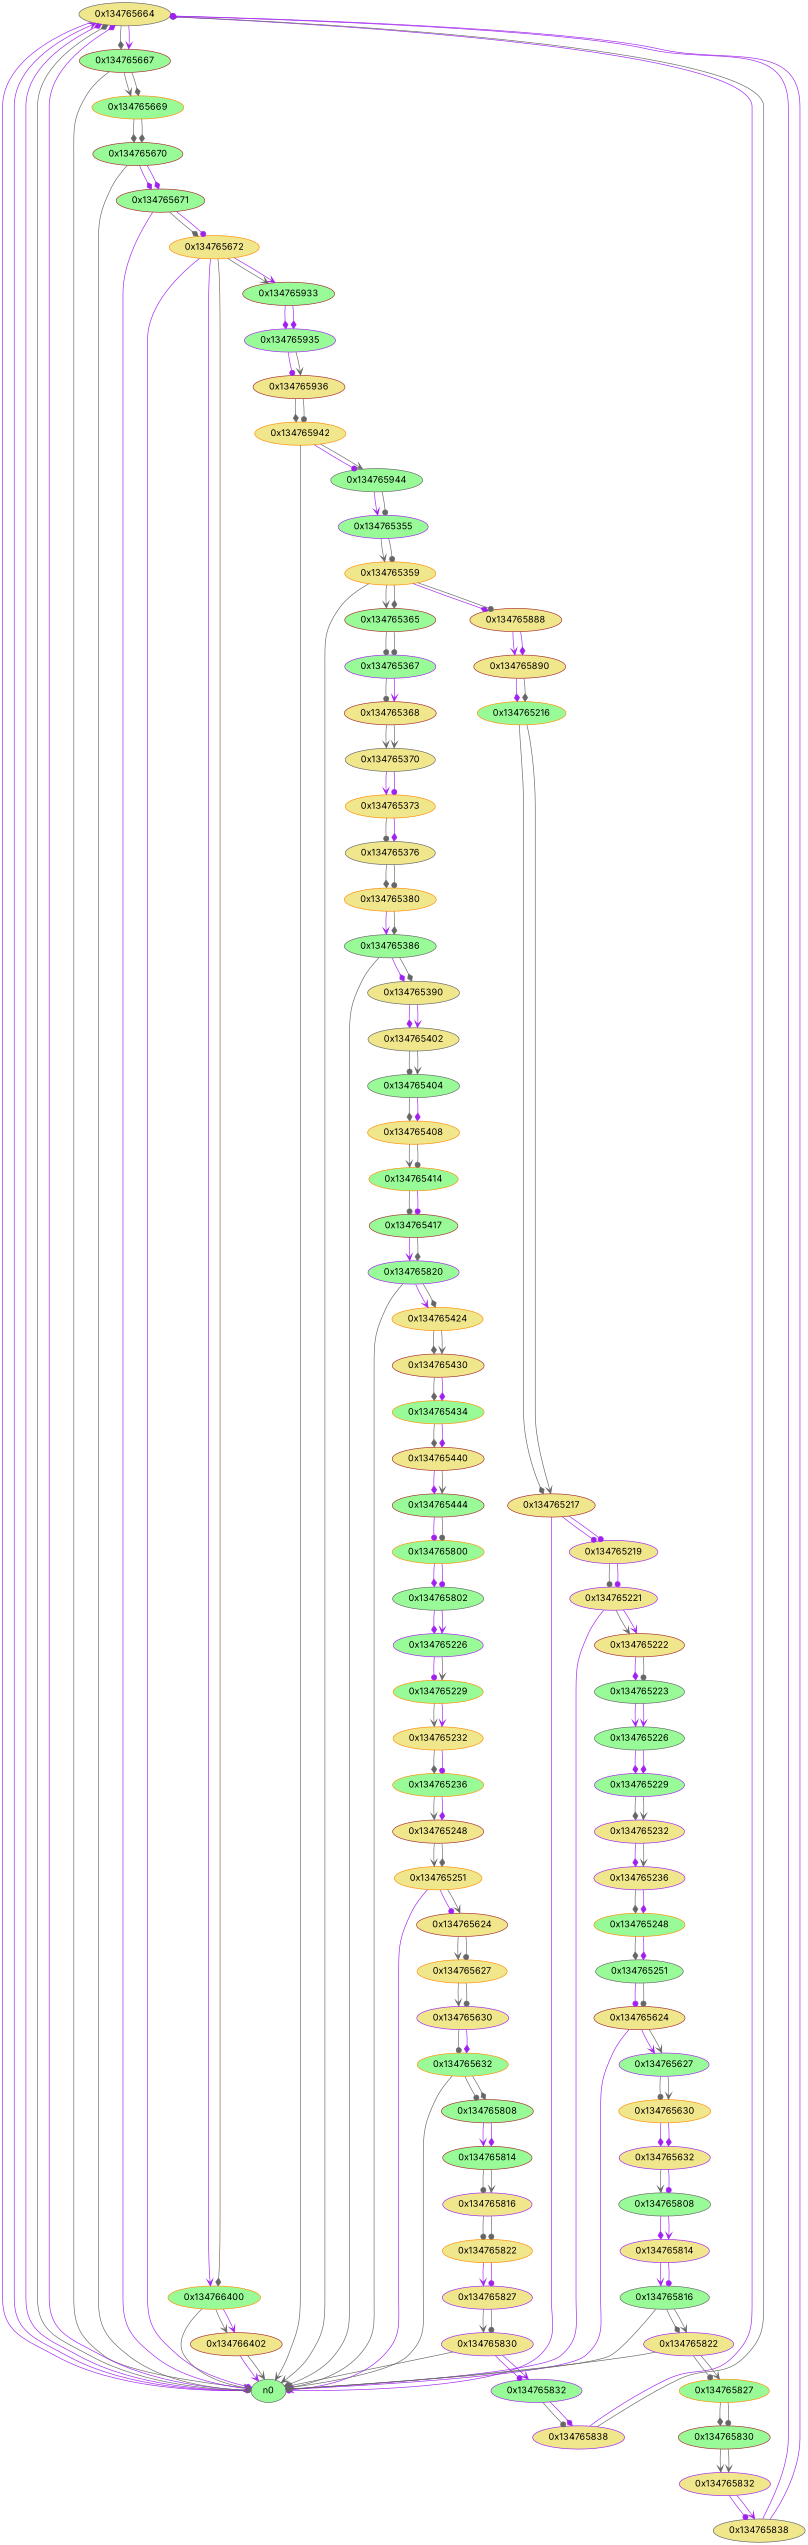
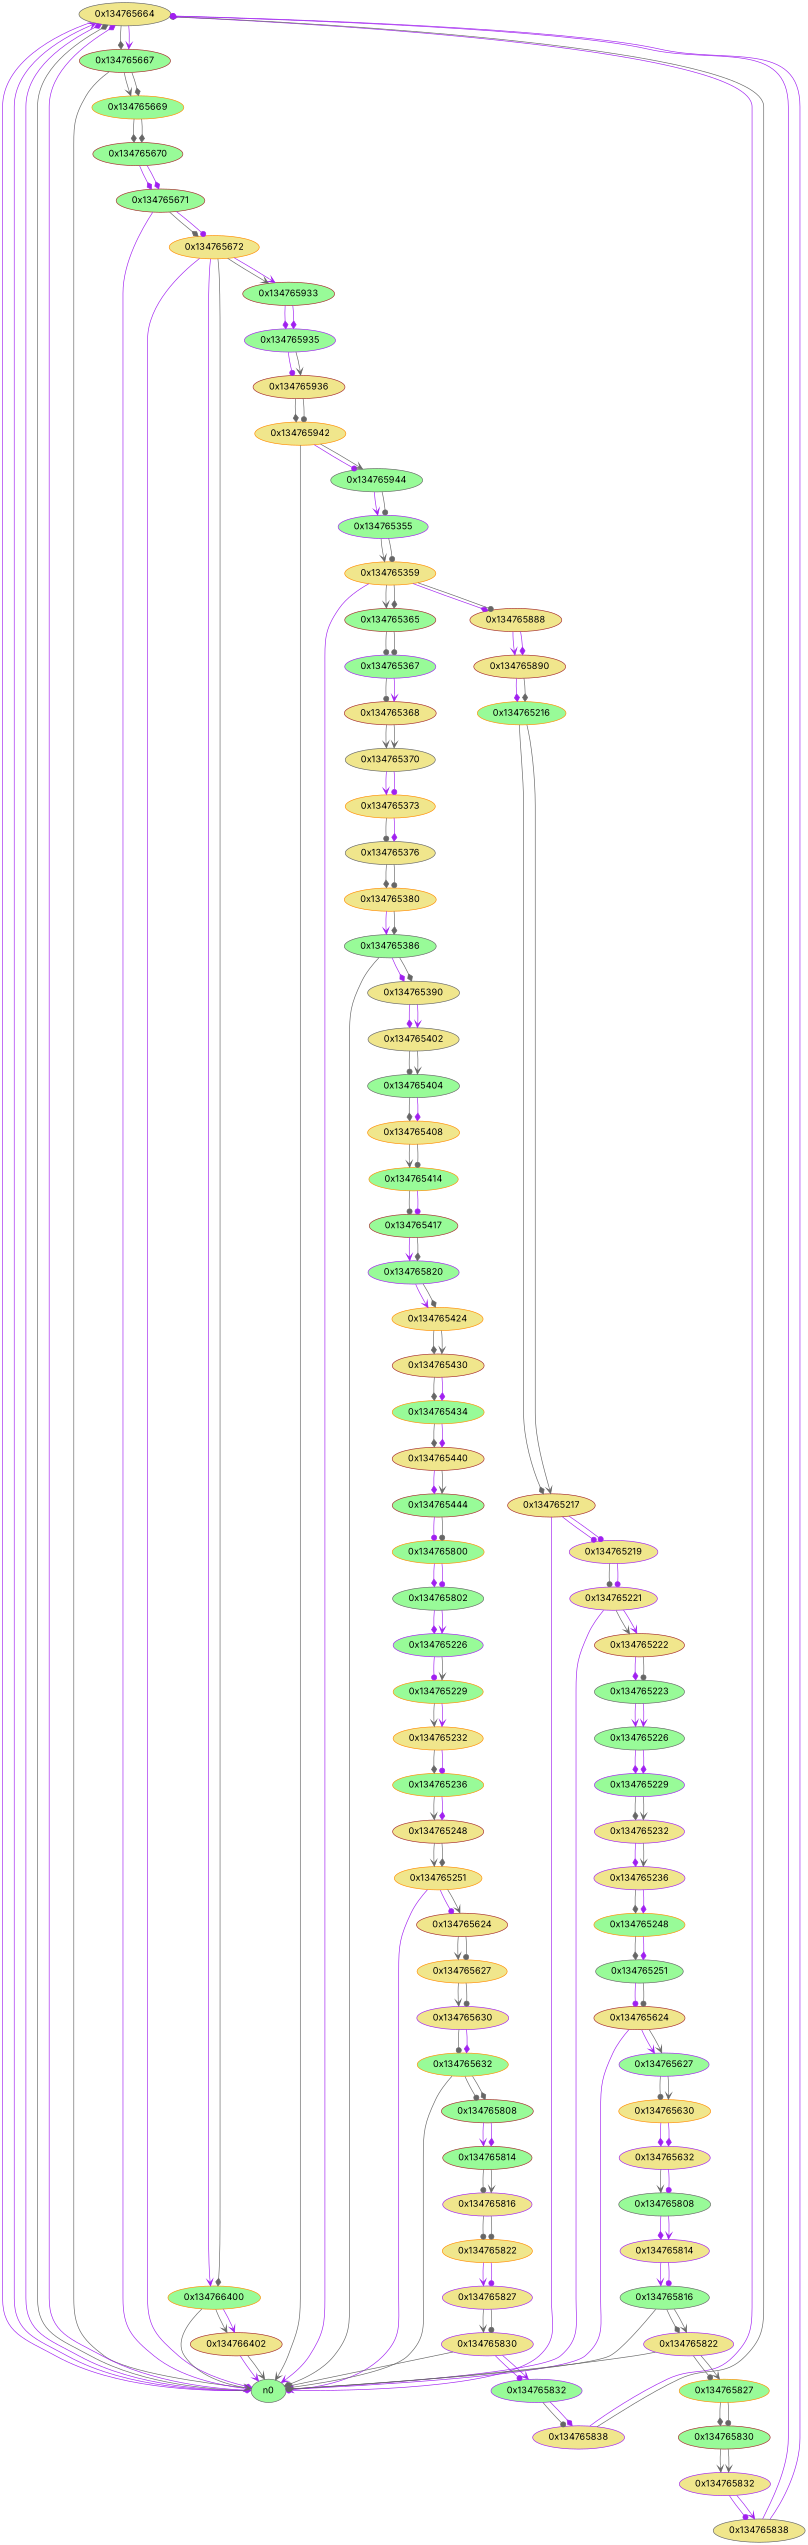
(98, 1324) -> none
(325, 1479) -> (325, 1479)
(374, 1855) -> none
